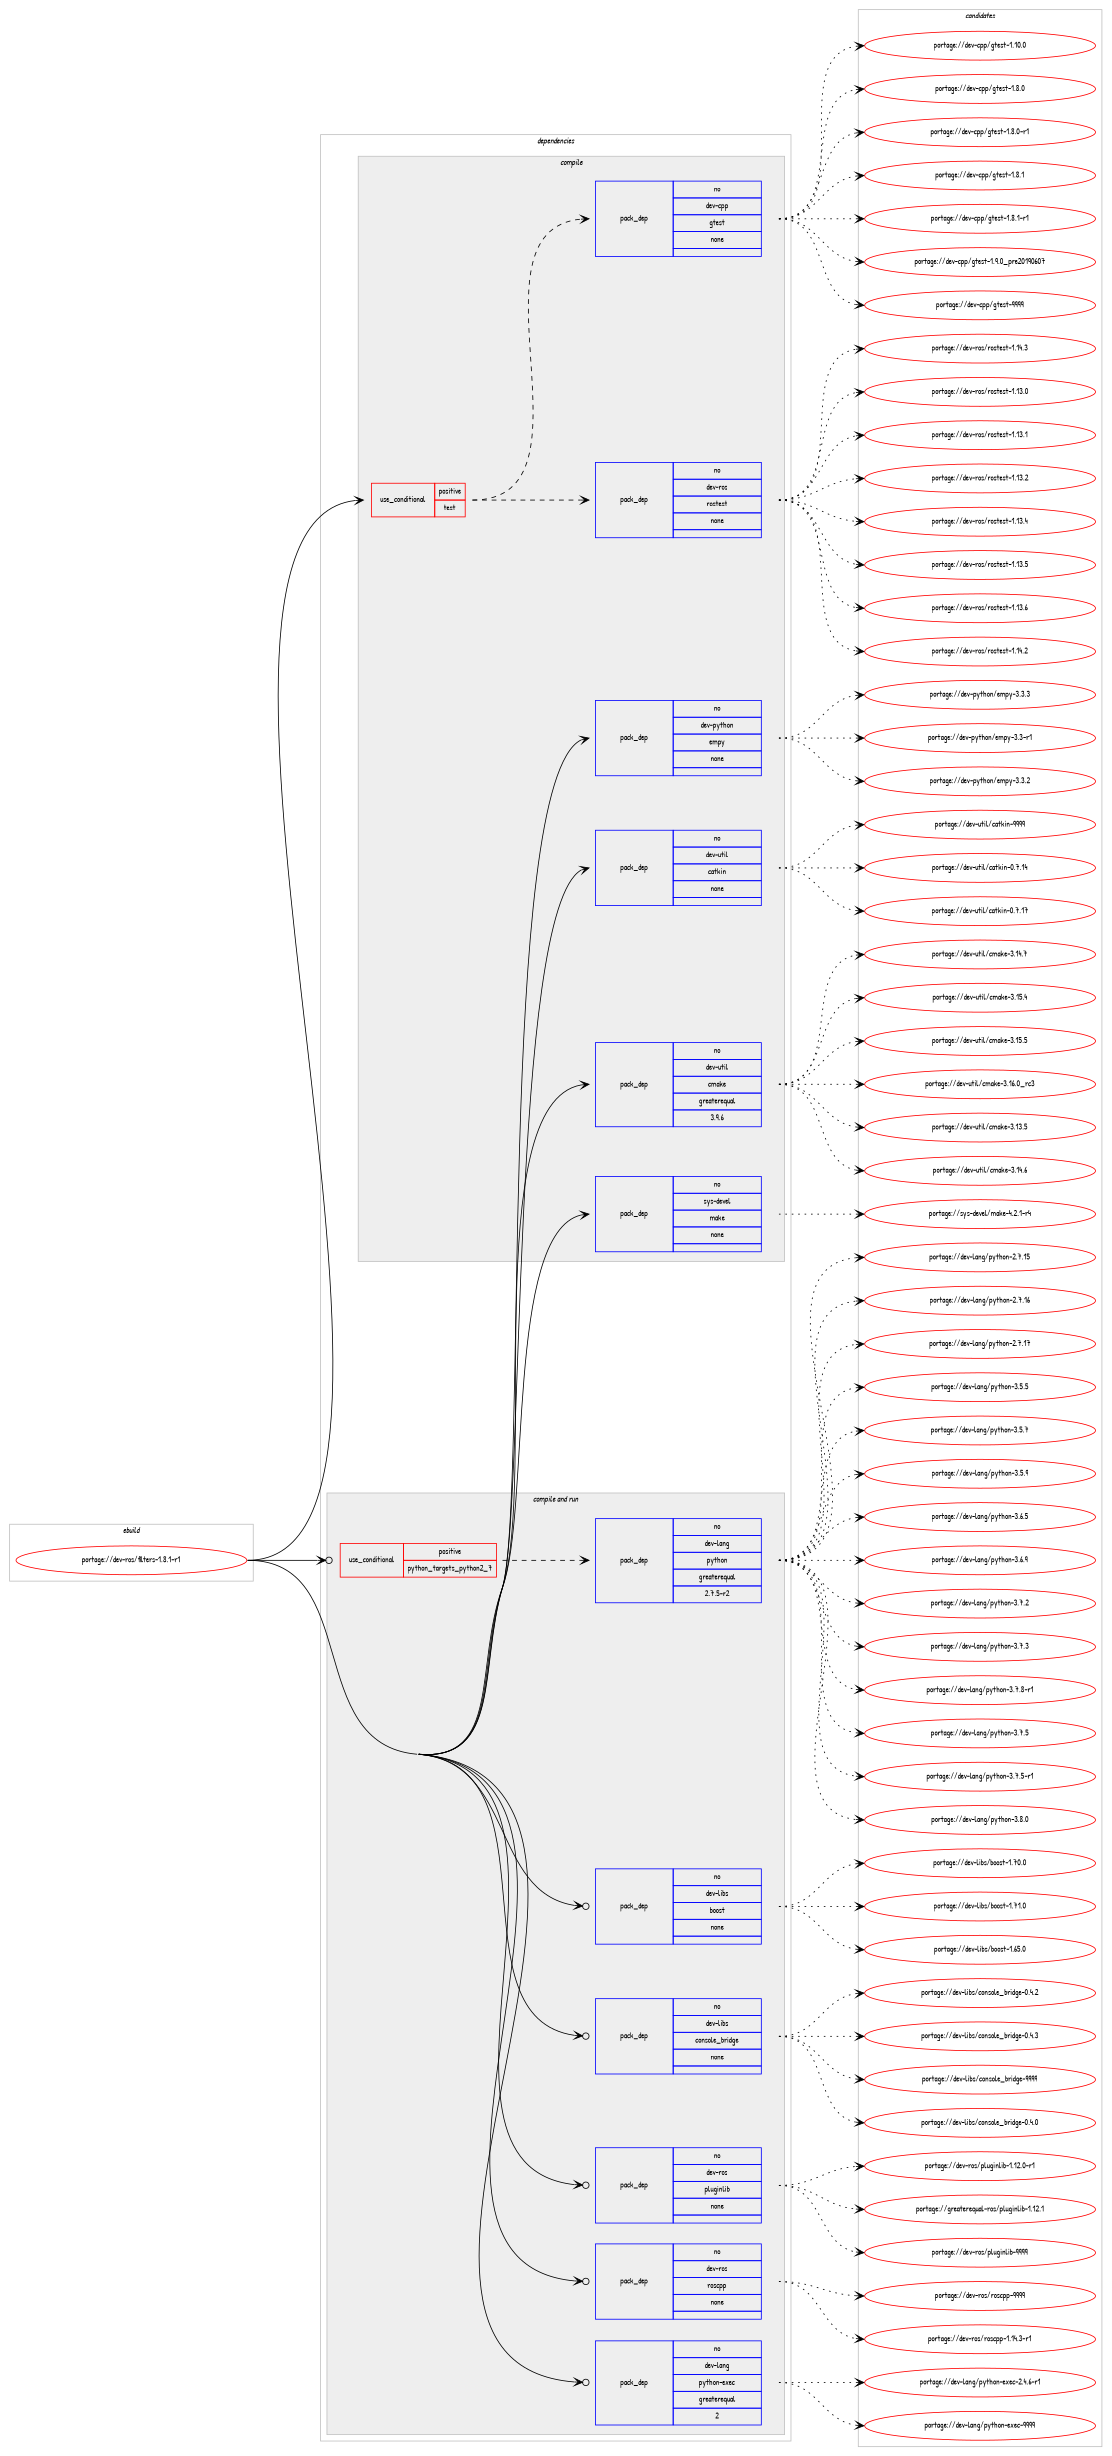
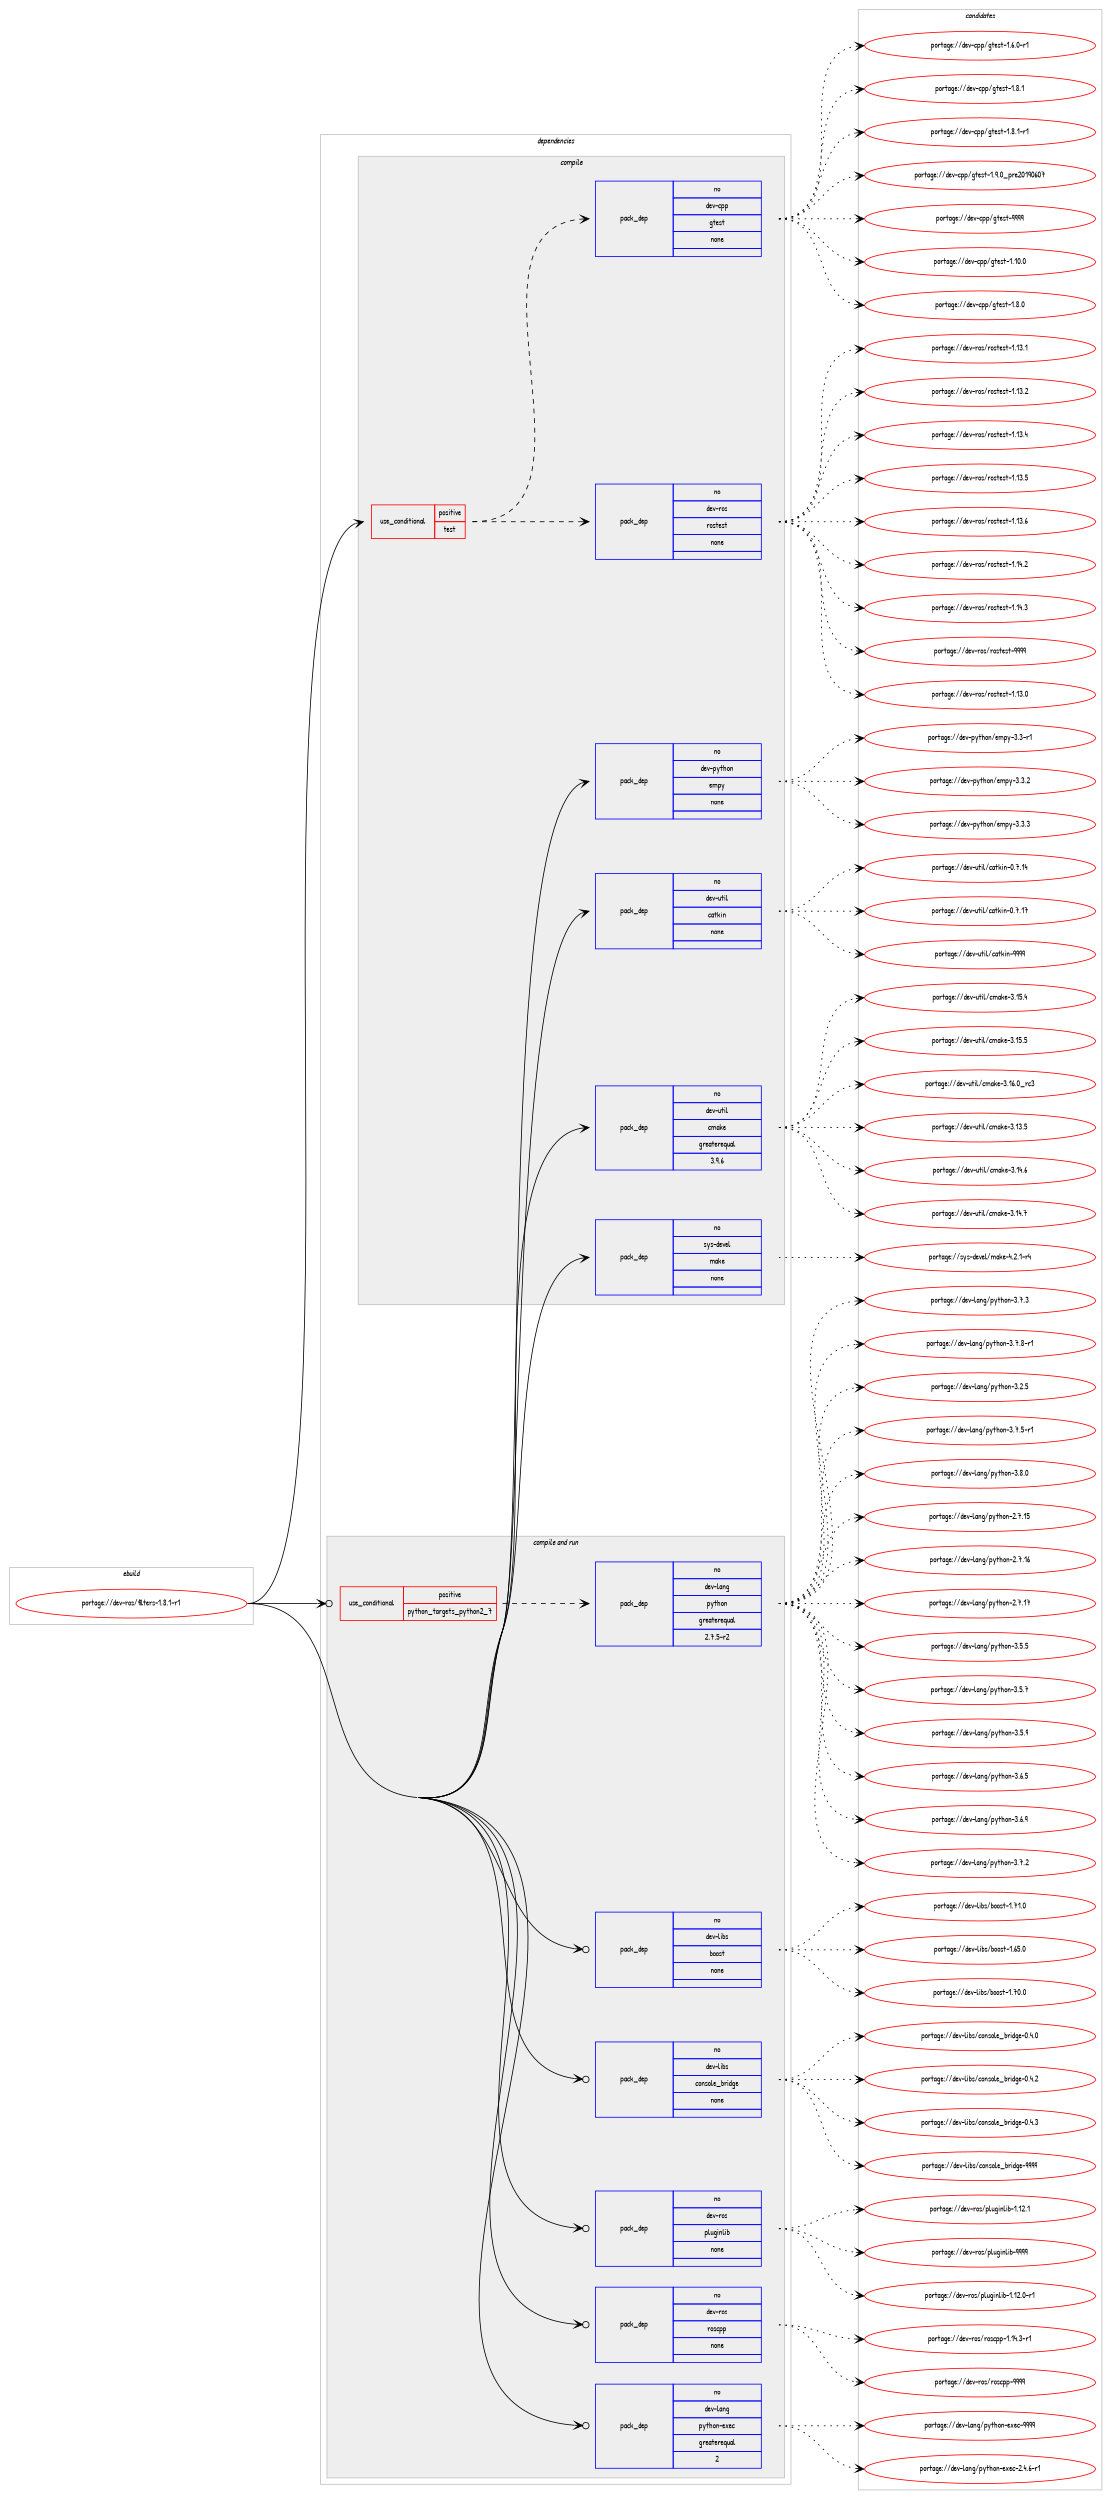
(980, 132) -> (980, 46)
none -> (980, 652)
(980, 1733) -> (980, 1387)
(980, 2209) -> (980, 2209)
